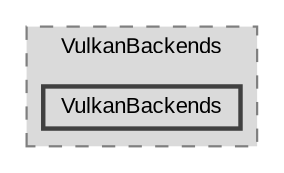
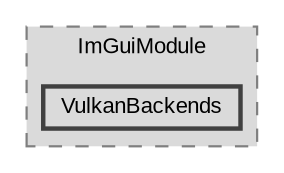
(142, 48) -> (142, 48)
